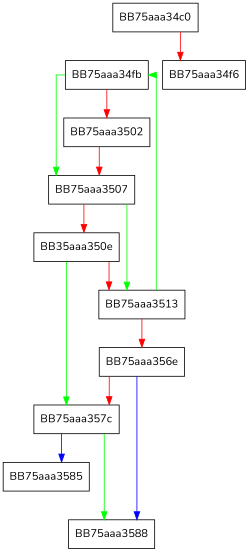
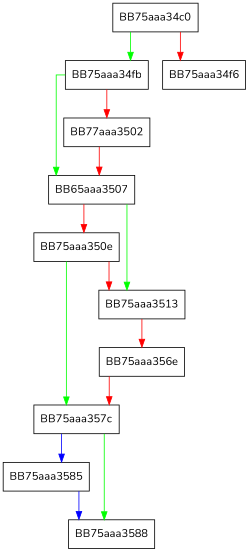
(107, 132) -> (107, 132)
(156, 182) -> (131, 42)
(92, 190) -> (92, 190)
(77, 247) -> (77, 247)
(137, 444) -> (79, 501)
